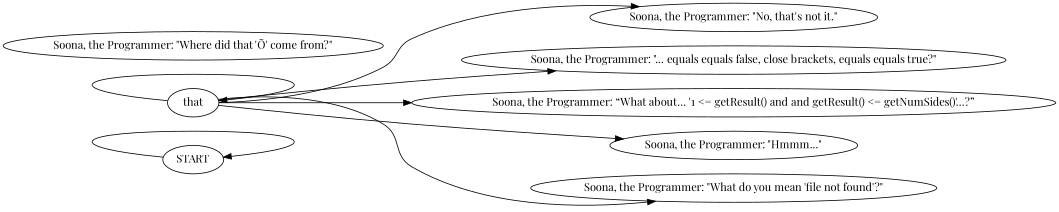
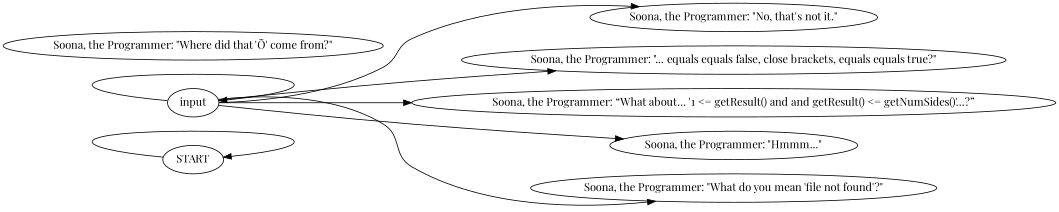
(193, 103) -> (193, 103)
